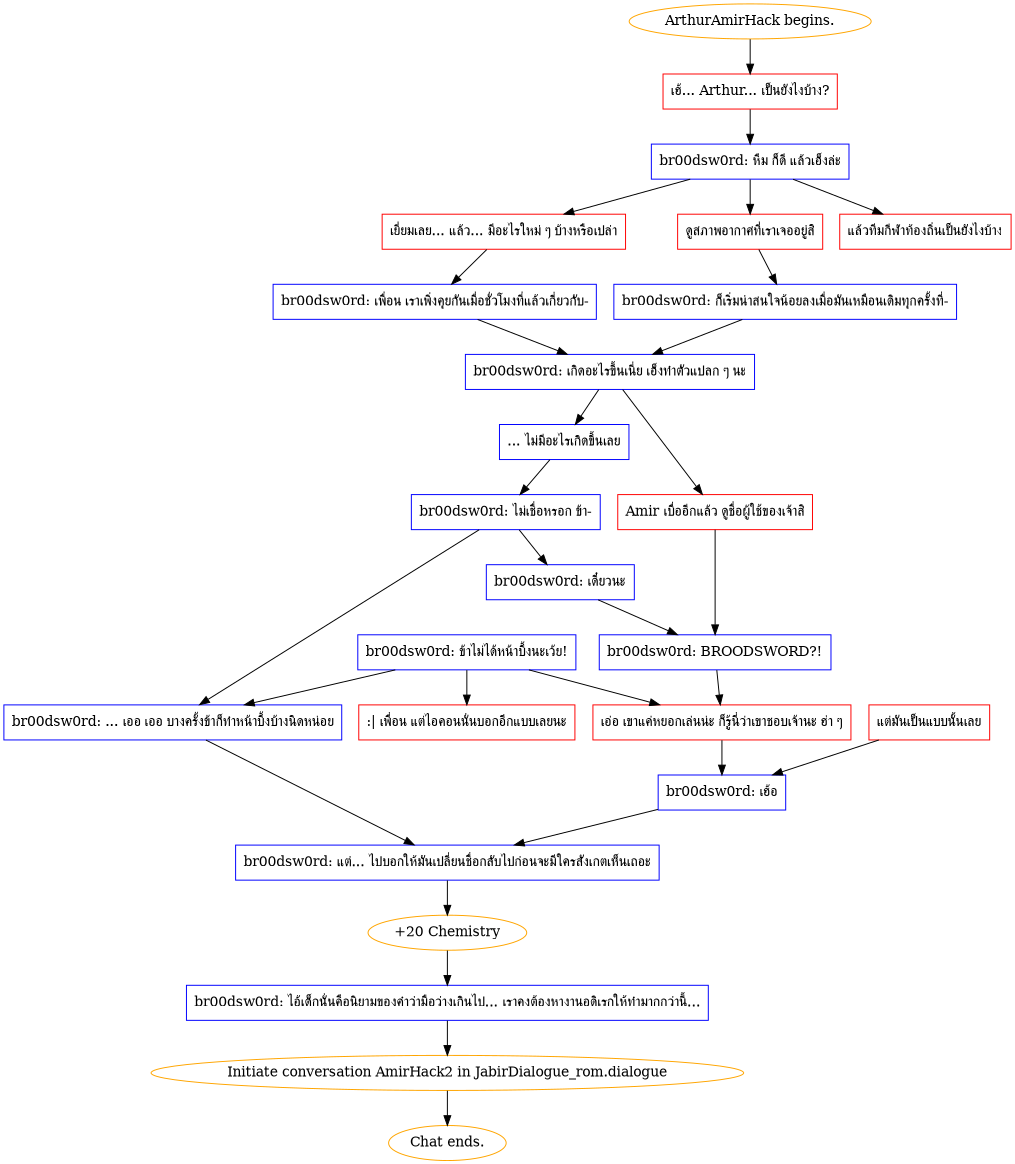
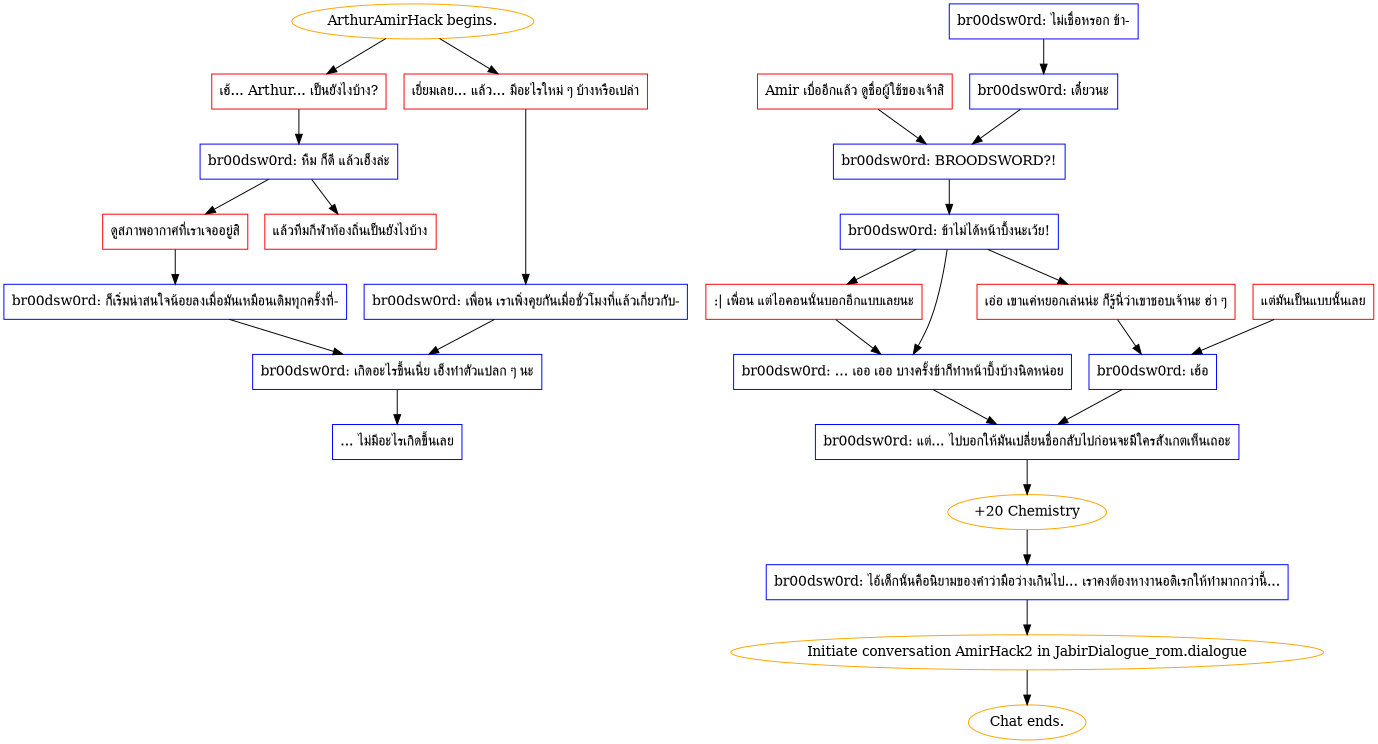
(632, 195) -> (464, 54)
(659, 438) -> none
(538, 473) -> none
(344, 615) -> (854, 334)
(718, 683) -> (949, 192)
